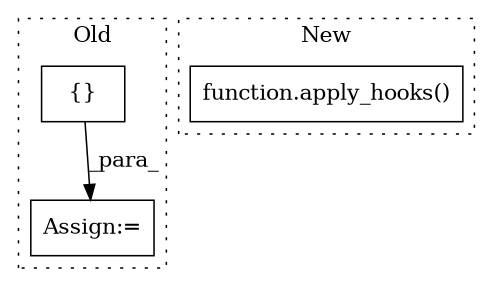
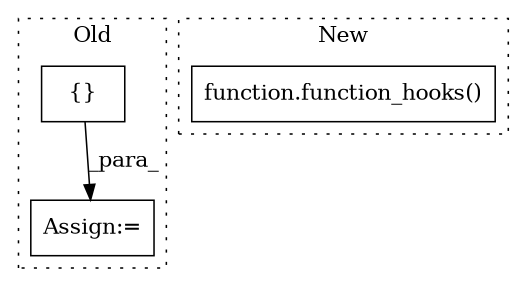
(327, 94) -> (343, 94)
